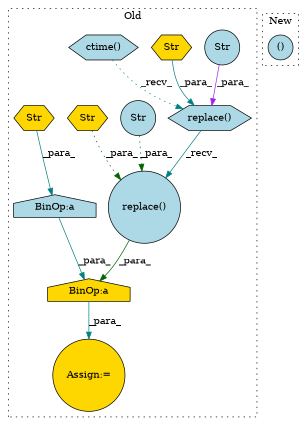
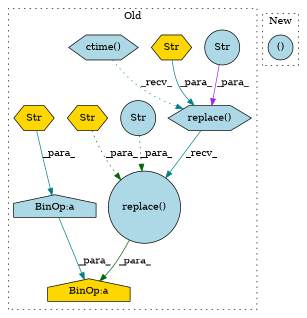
(89, 375) -> none
